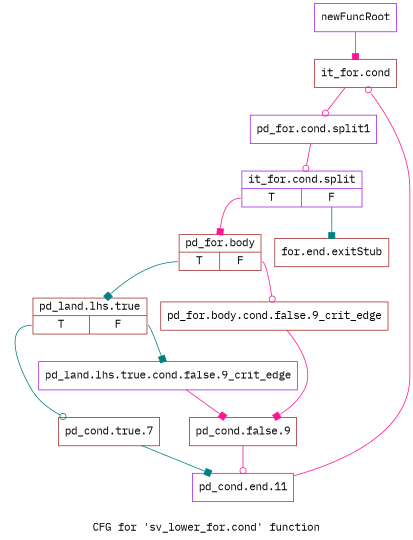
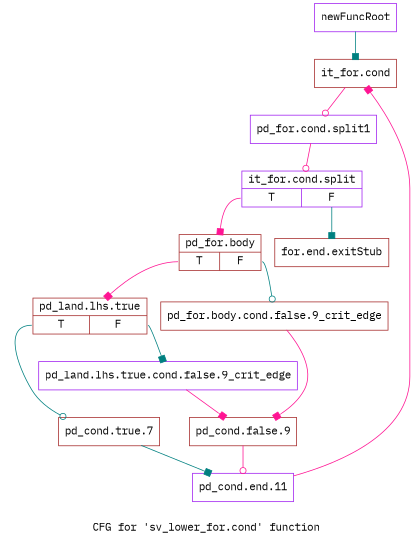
(356, 42) -> (356, 42)
(142, 272) -> (142, 272)
(269, 278) -> (269, 278)
(410, 312) -> (410, 312)
